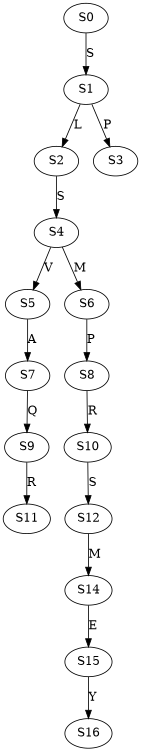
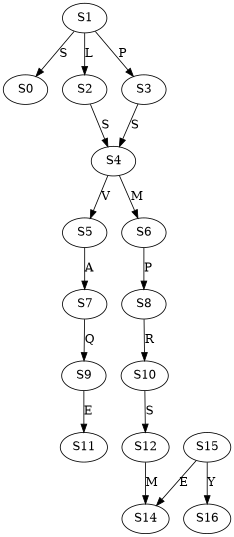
(86, 50) -> (58, 51)
none -> (130, 121)
(31, 483) -> (88, 412)
(88, 622) -> (179, 480)
